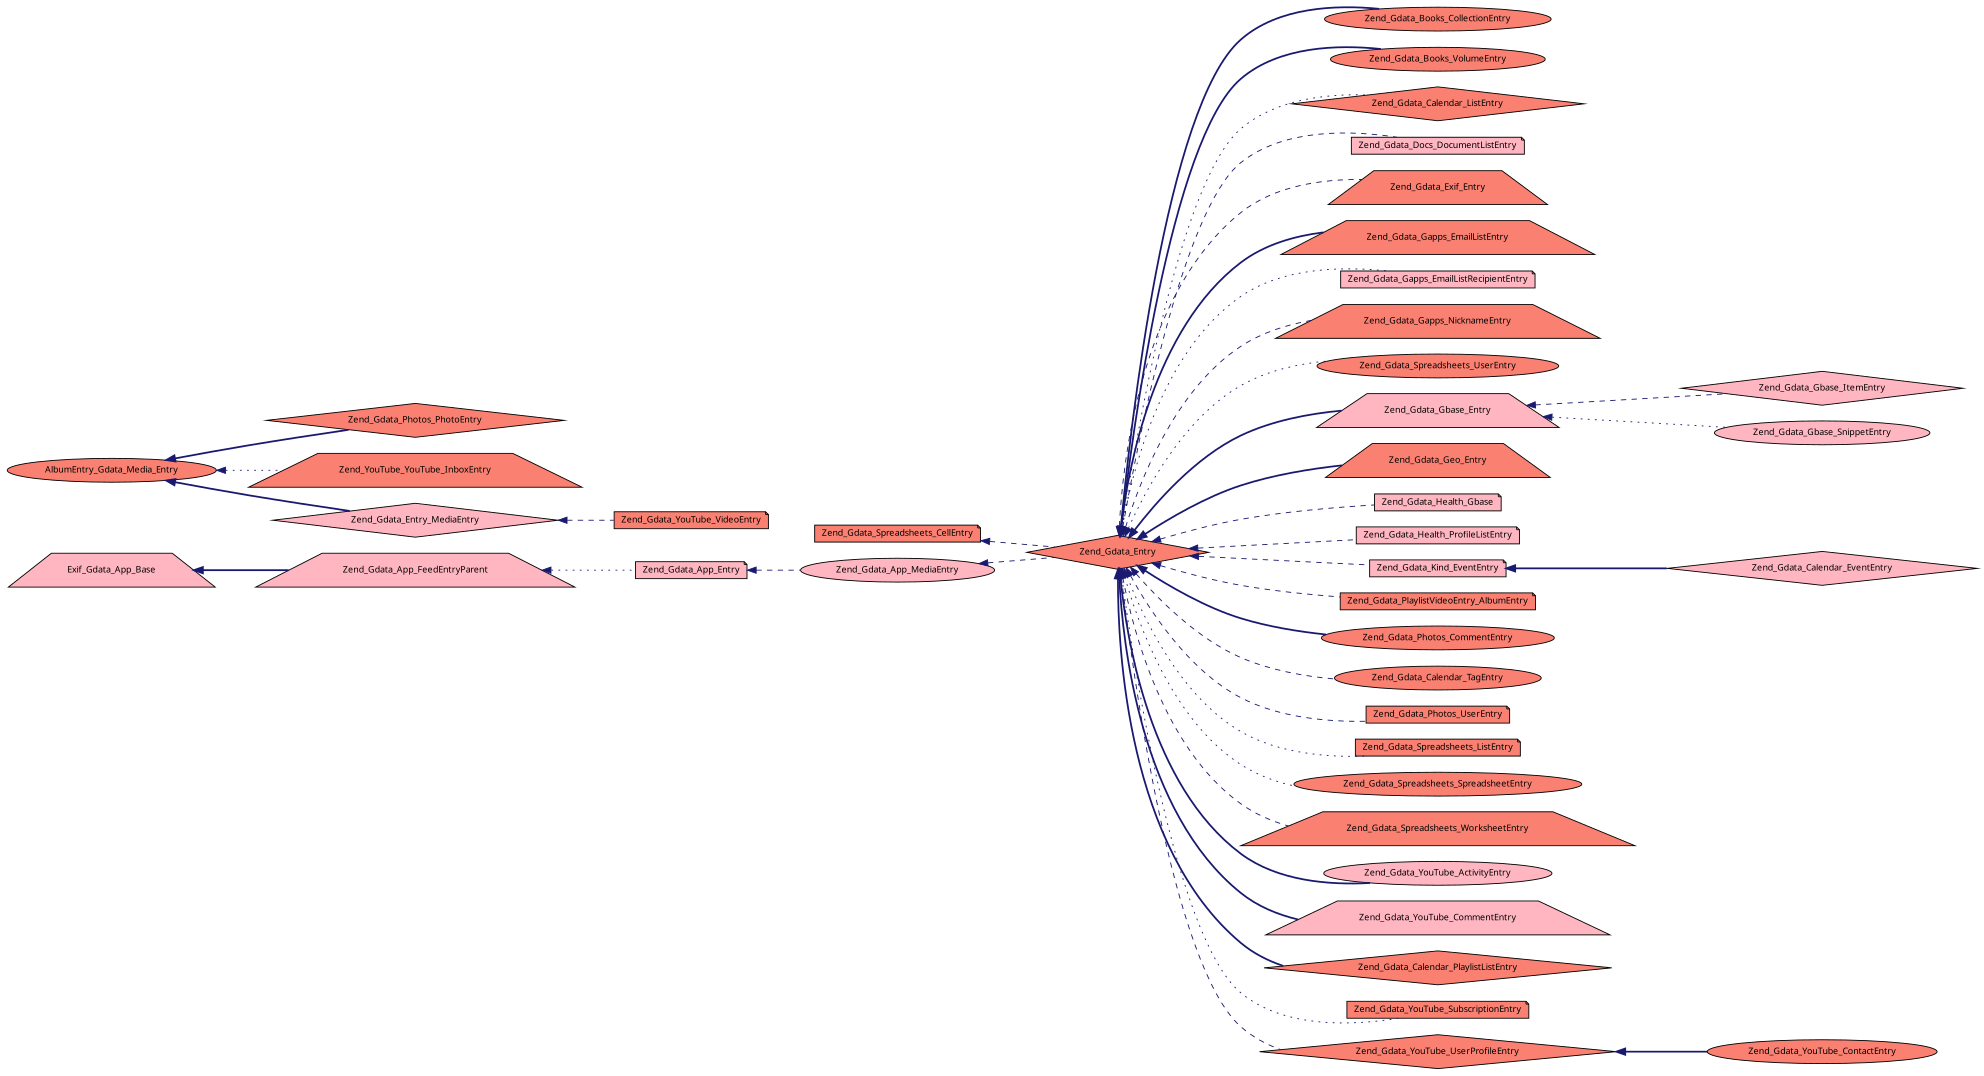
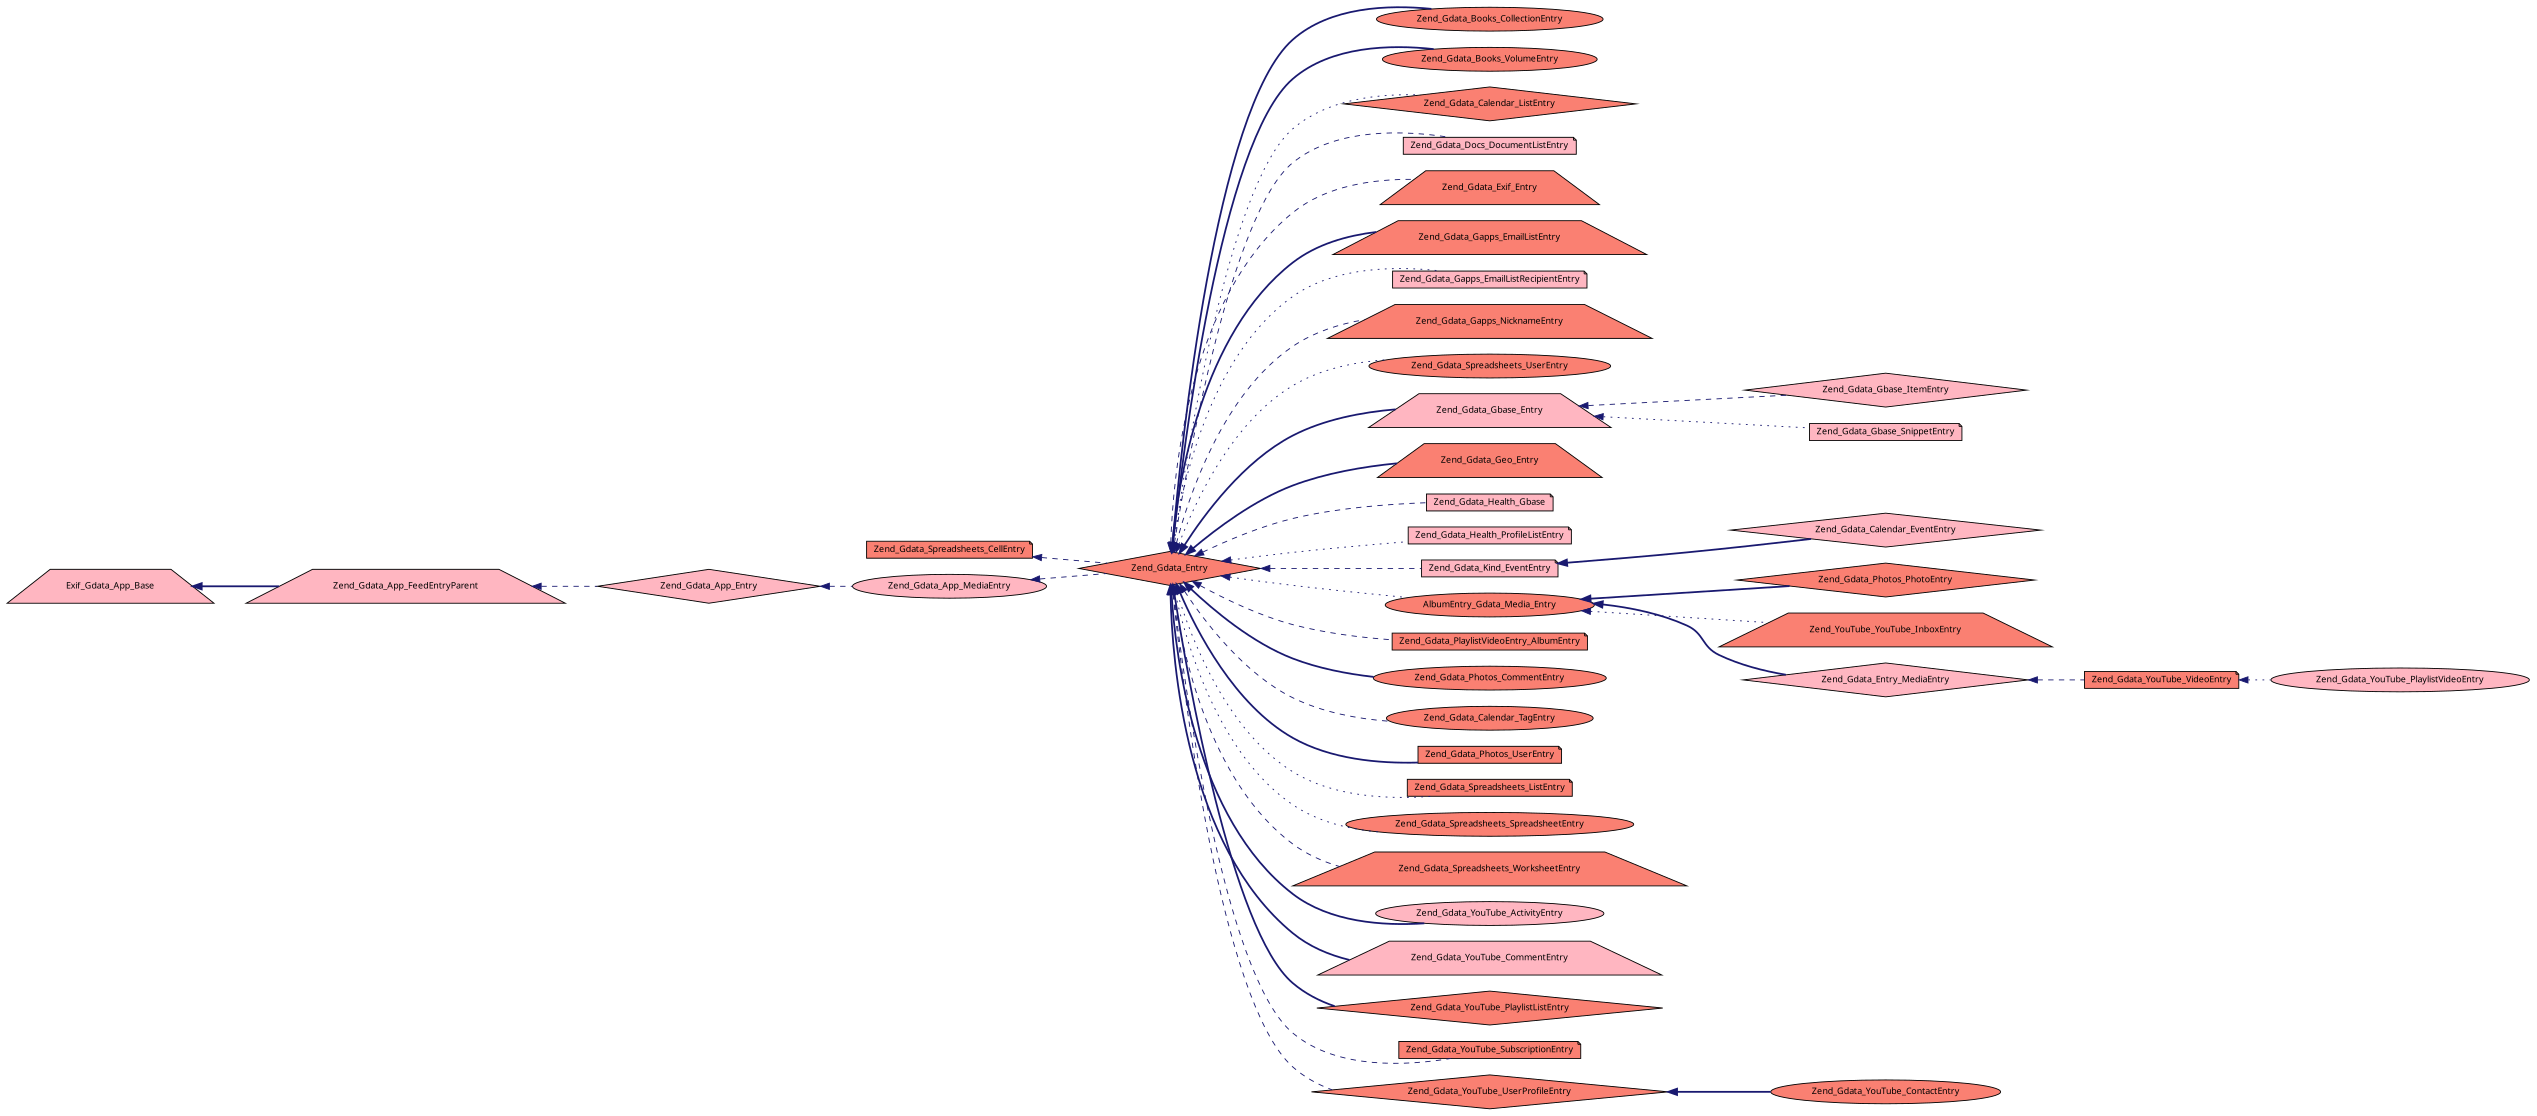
(1822, 433) -> (1886, 432)
(1277, 544) -> (1319, 550)
(593, 570) -> (569, 586)
(691, 570) -> (709, 586)
none -> (1319, 588)
none -> (2400, 680)
(1225, 688) -> (1269, 721)
(1186, 886) -> (1230, 901)
(1438, 968) -> (1490, 1008)
